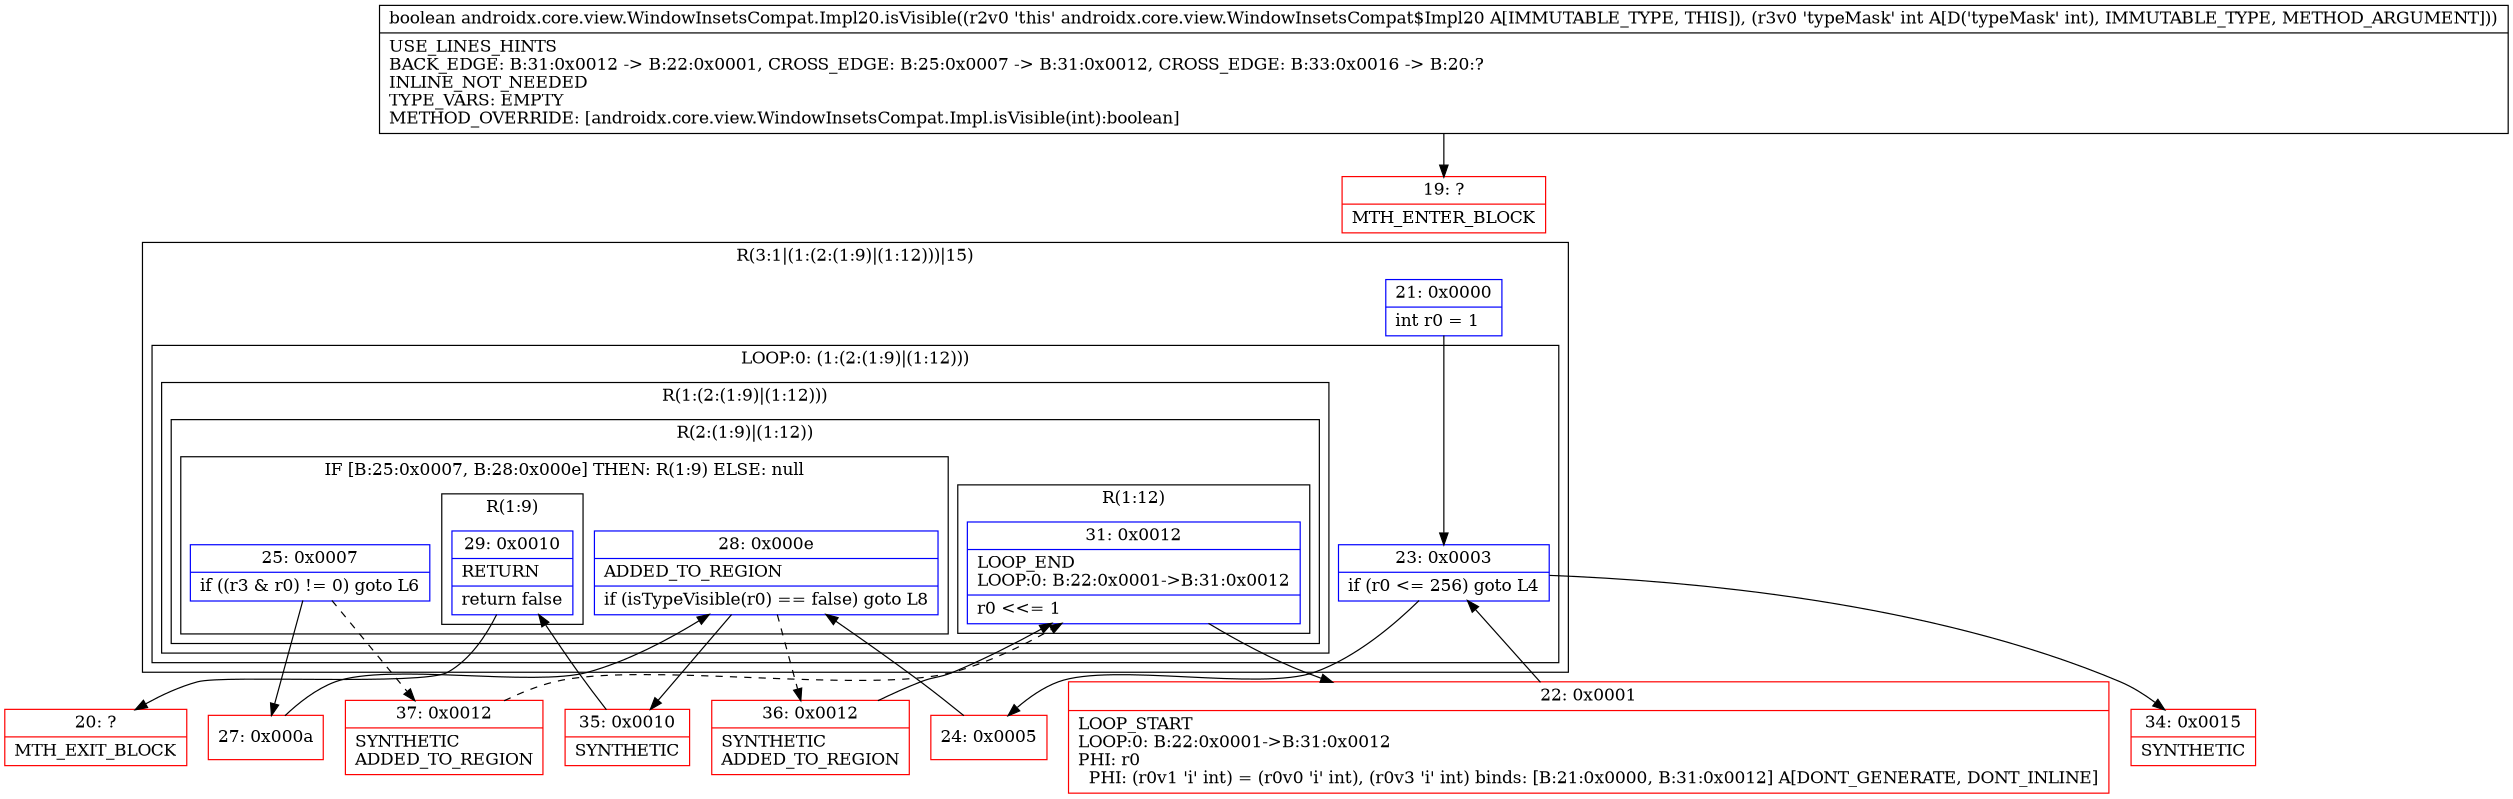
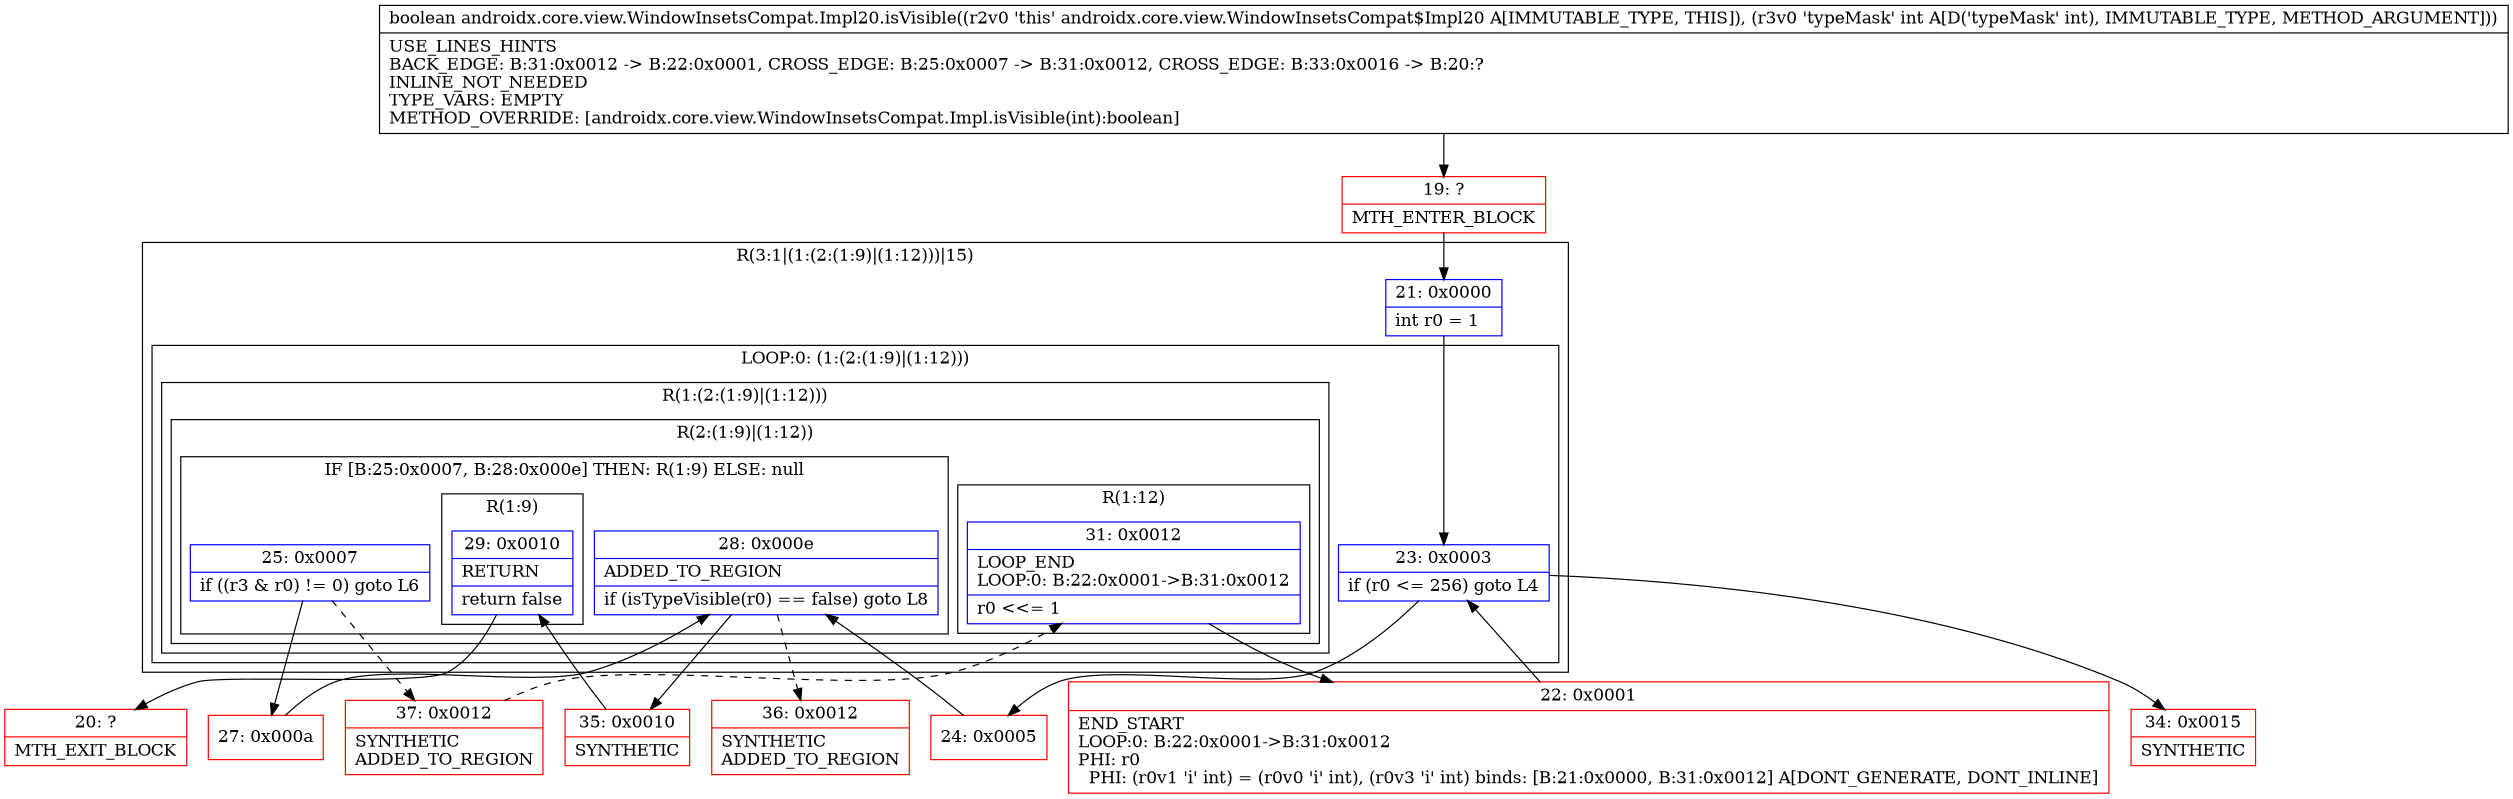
none -> (1444, 250)
(961, 669) -> none
(1136, 724) -> (1131, 724)
